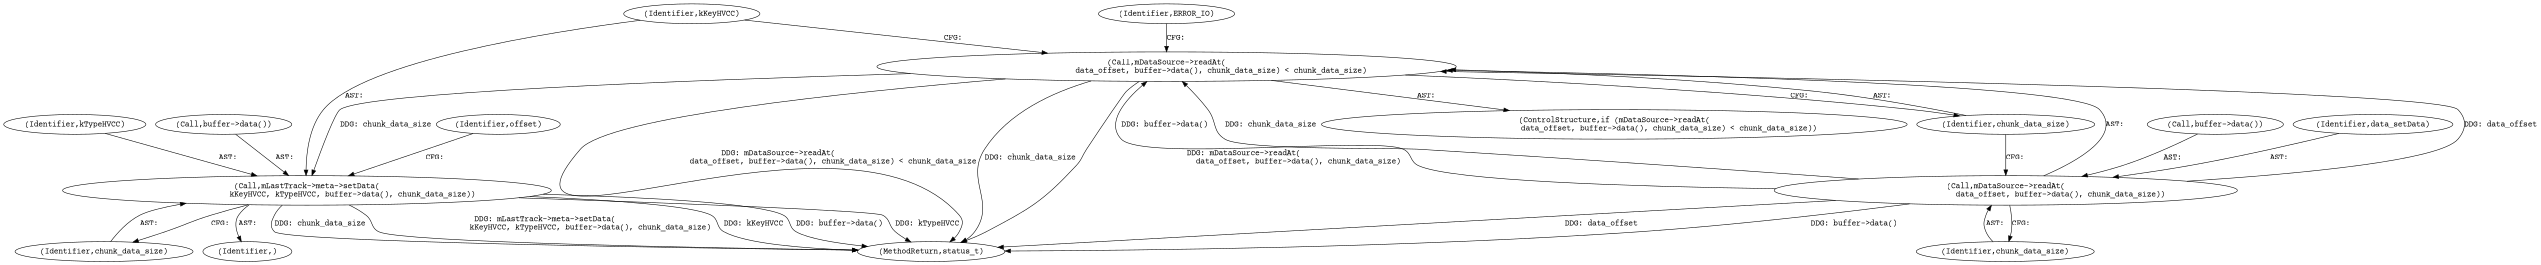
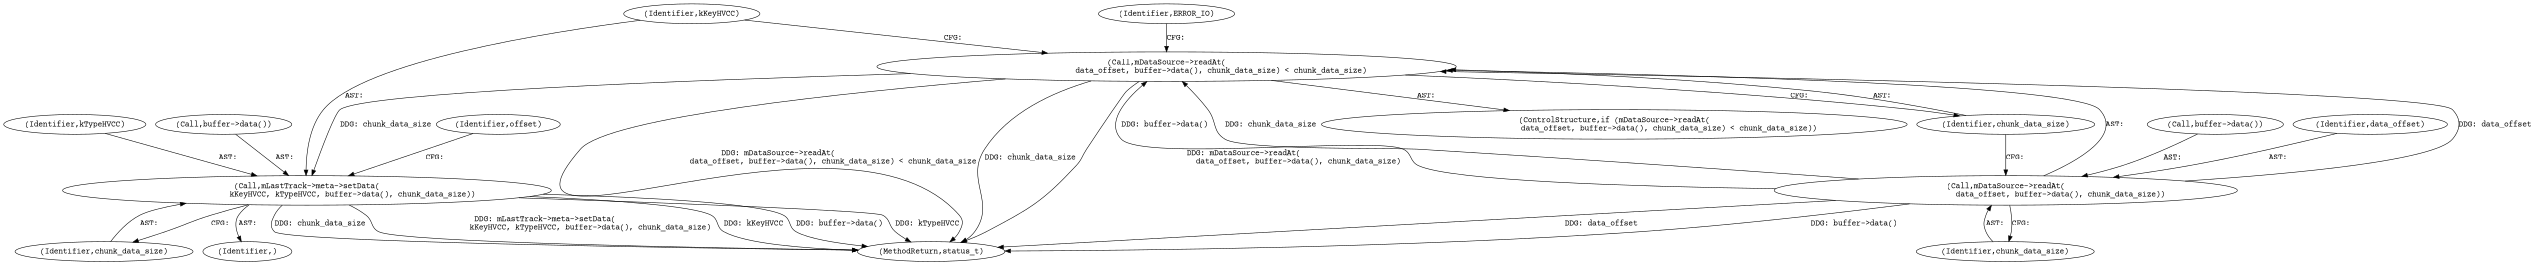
(2373, 124) -> (2370, 124)
